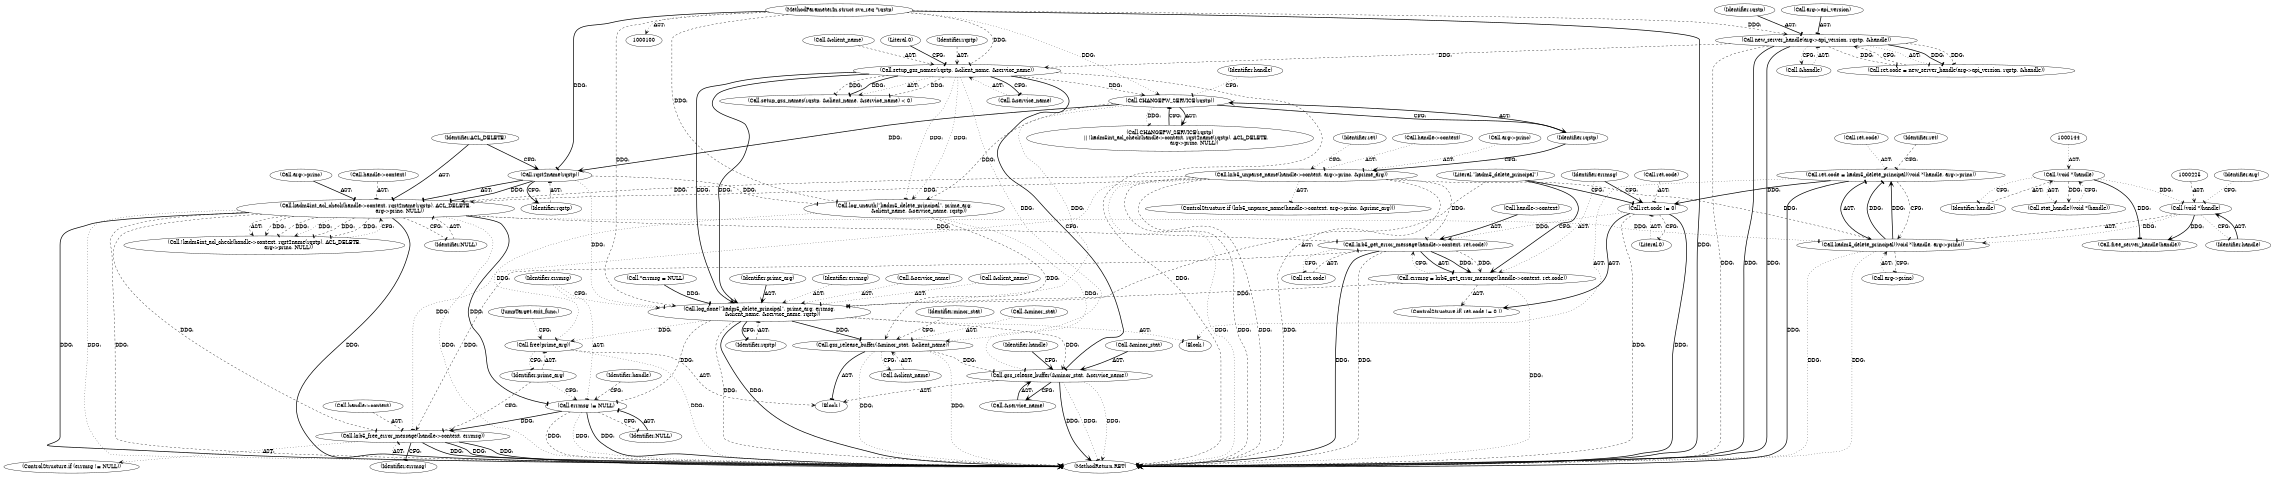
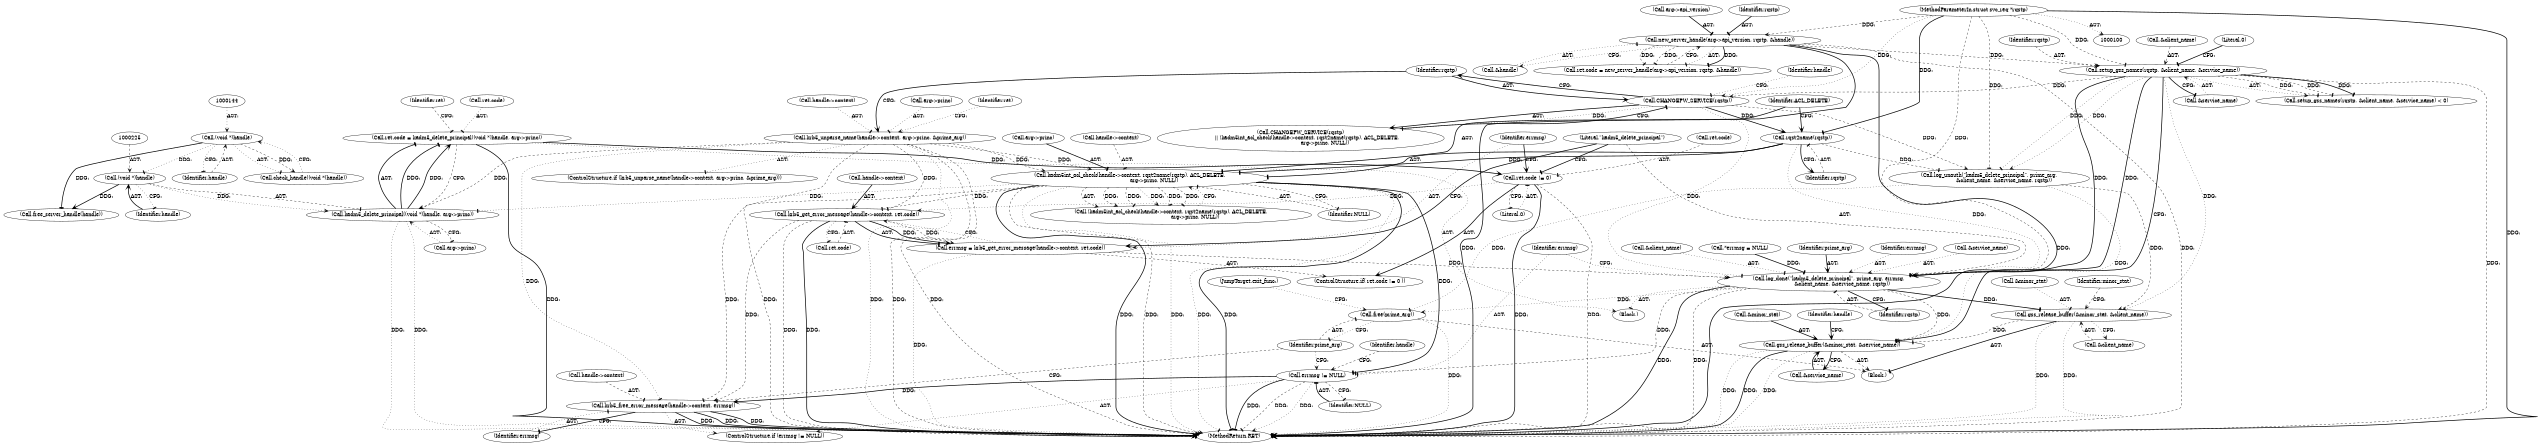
(2241, 175) -> none
(2069, 209) -> (304, 178)
none -> (1053, 405)
